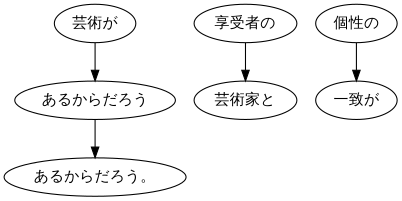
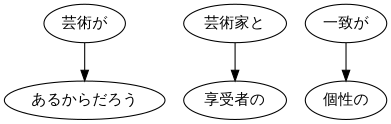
(245, 57) -> (235, 57)
(356, 57) -> (346, 57)
(95, 177) -> none
